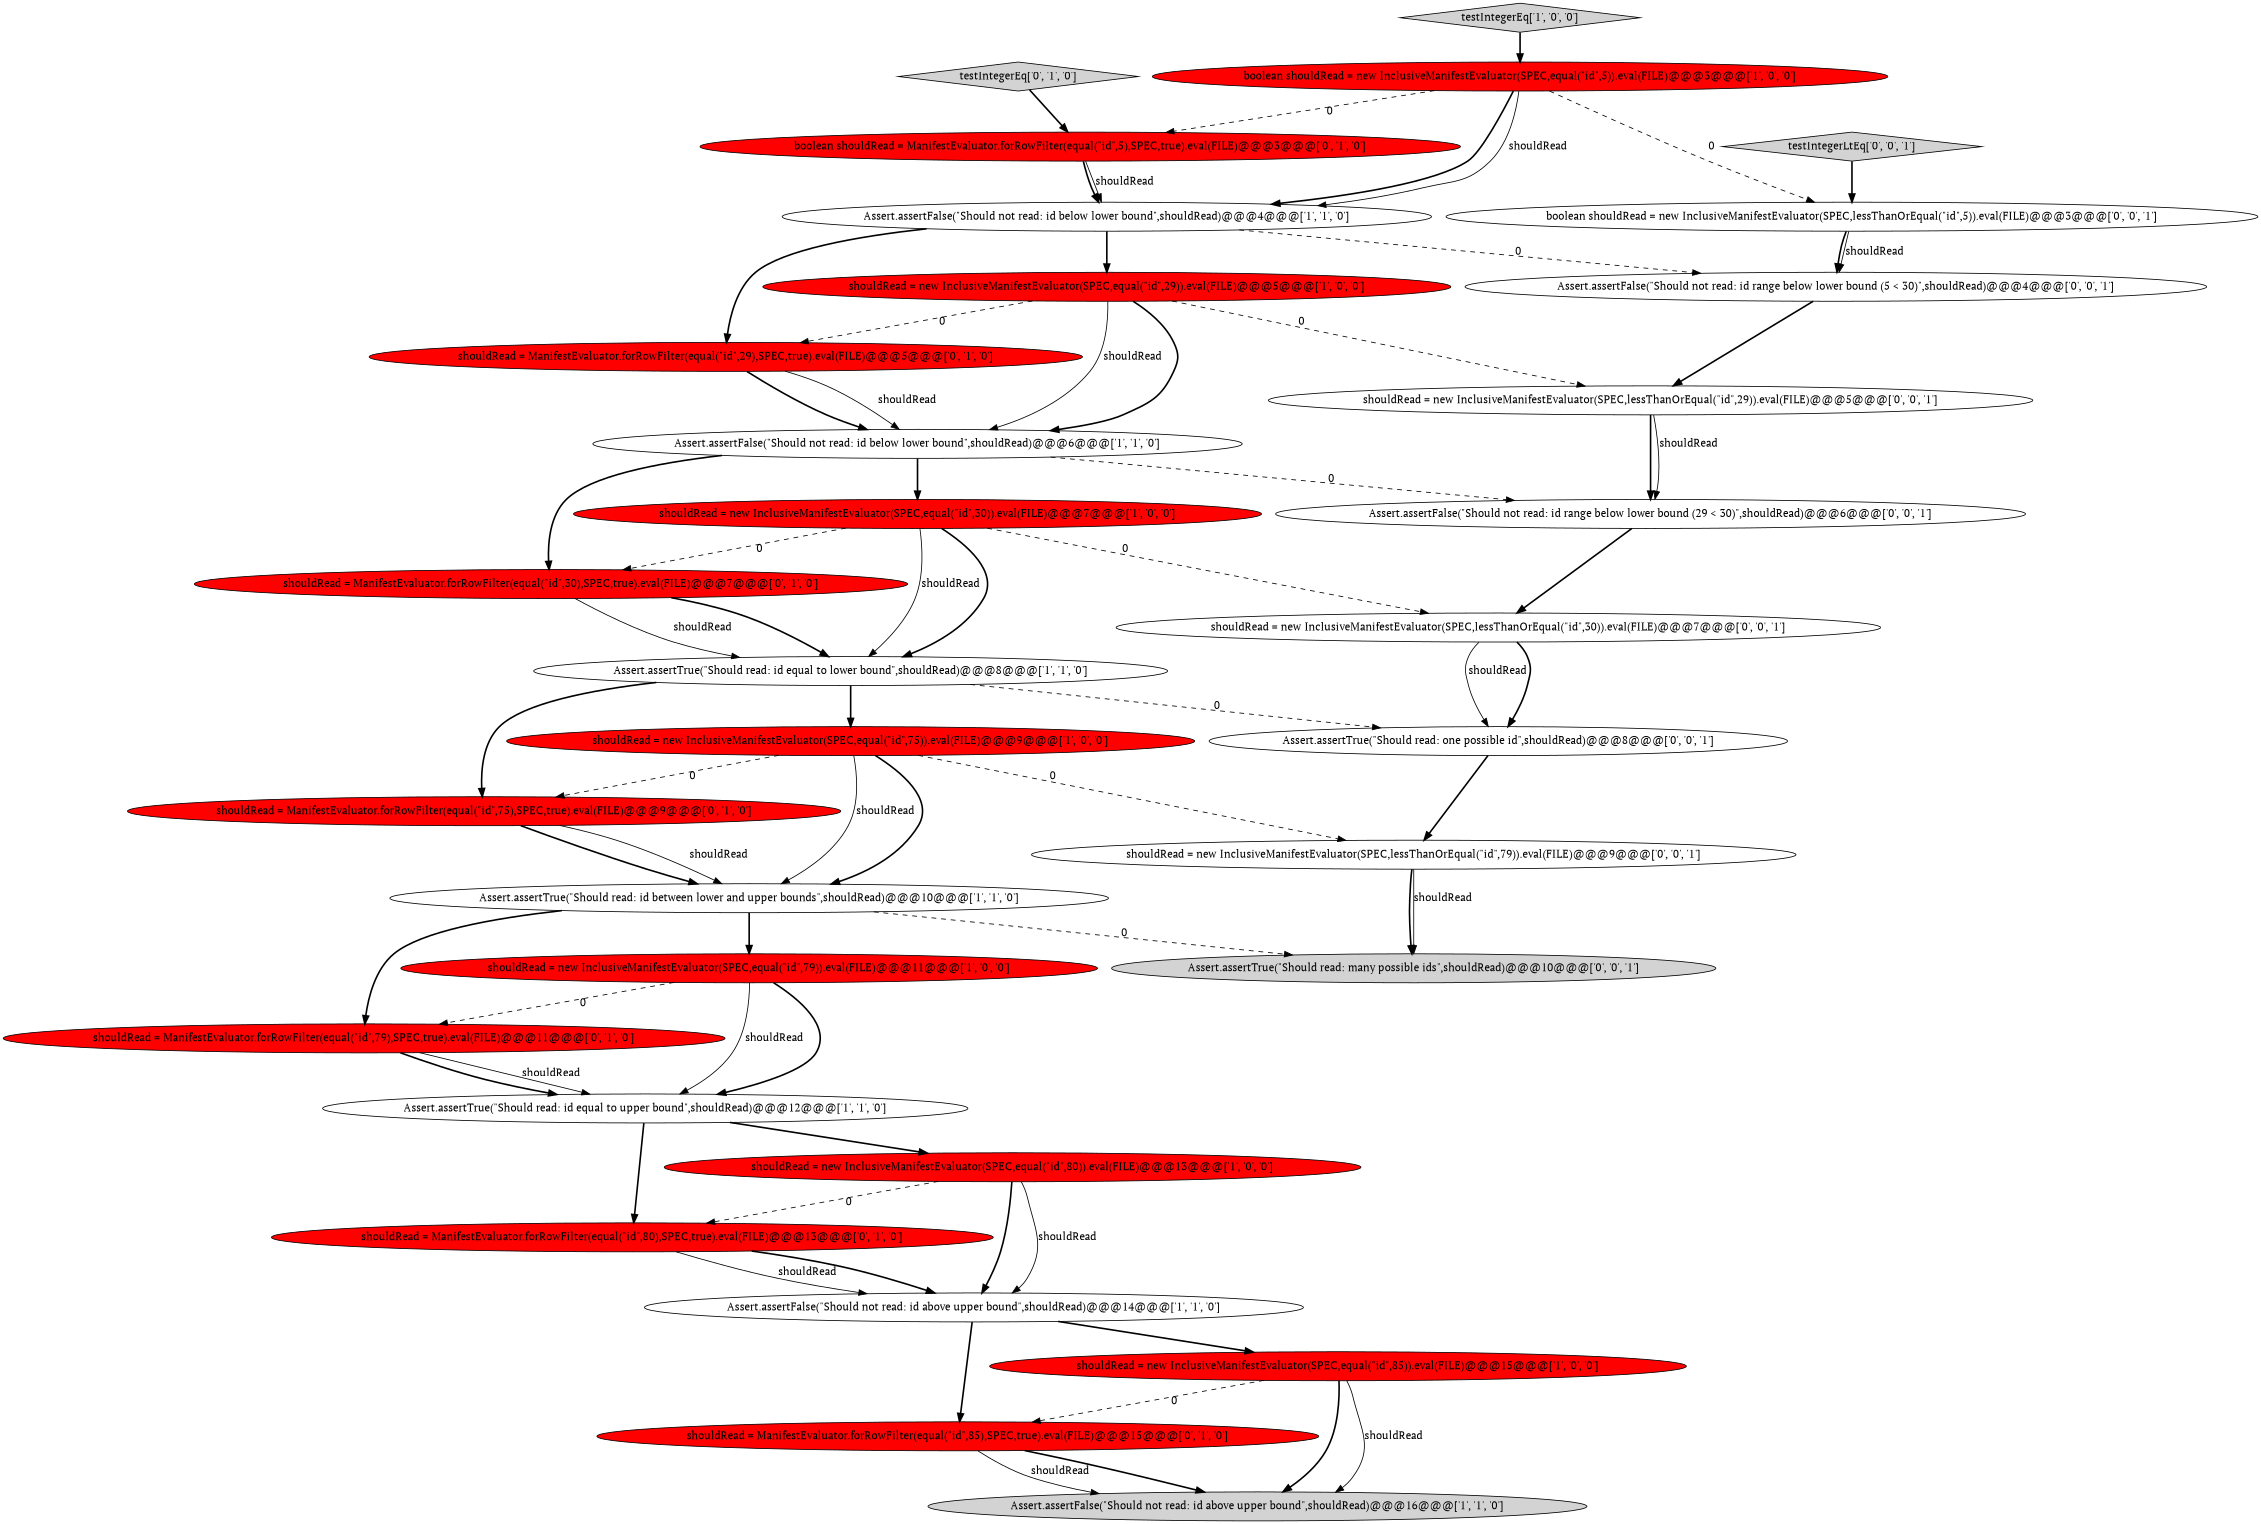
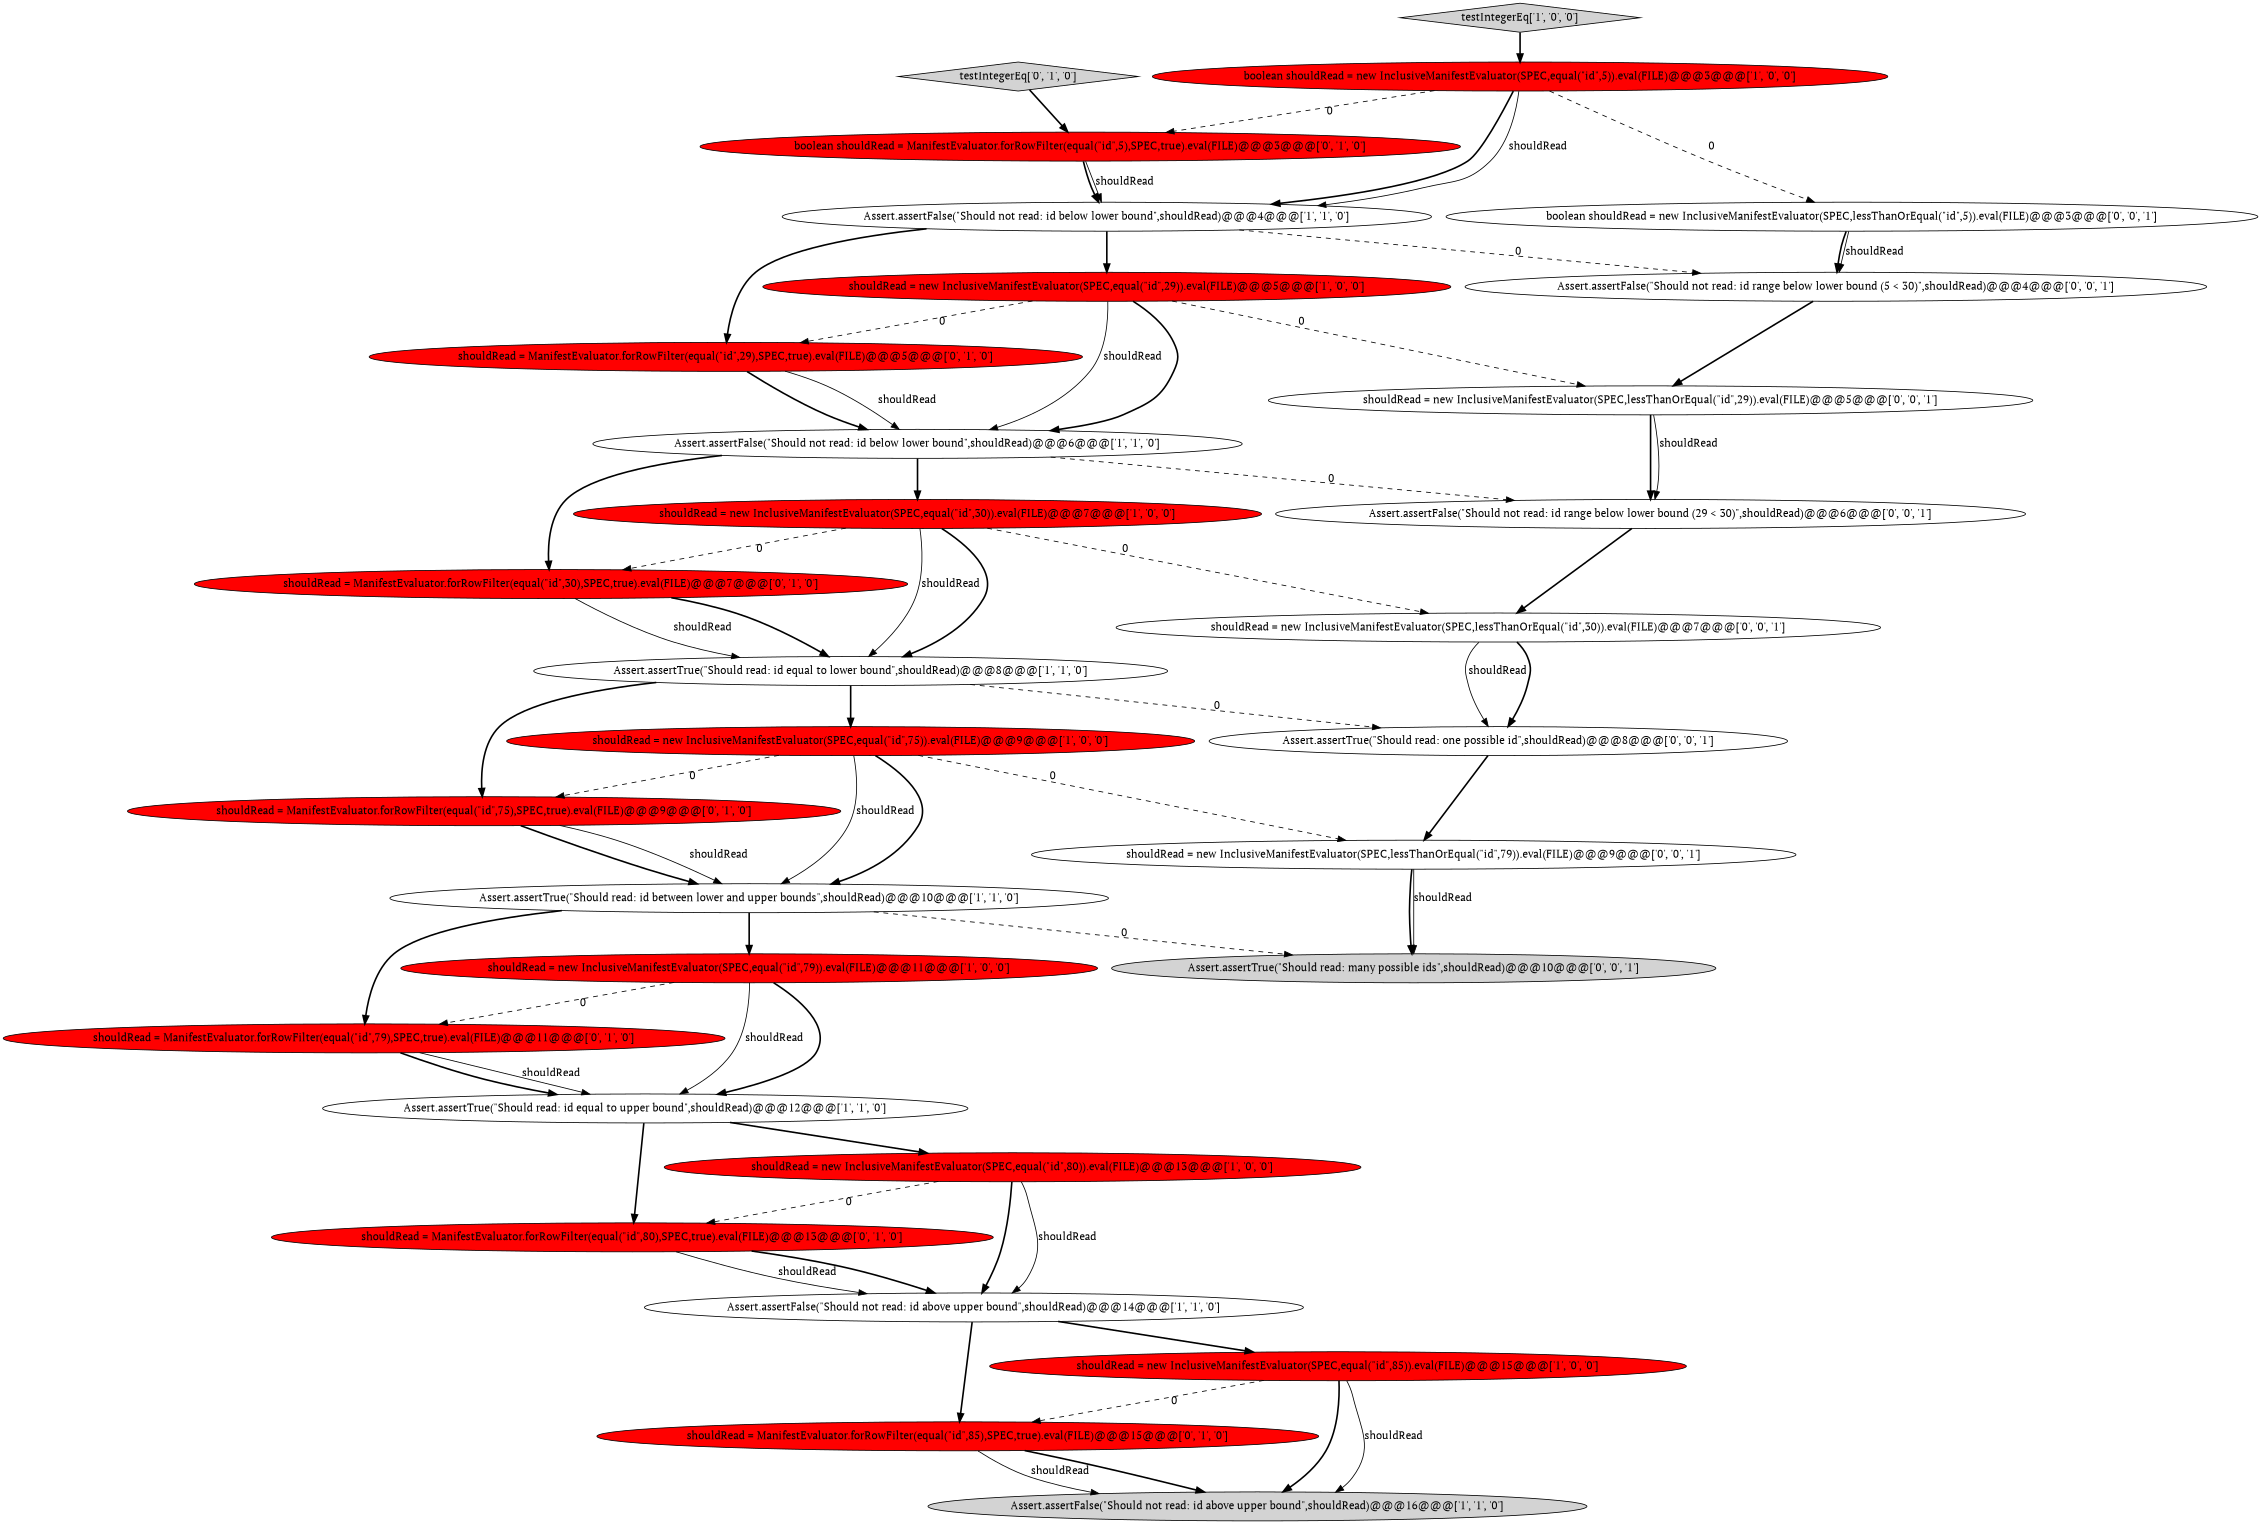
(1852, 147) -> none
